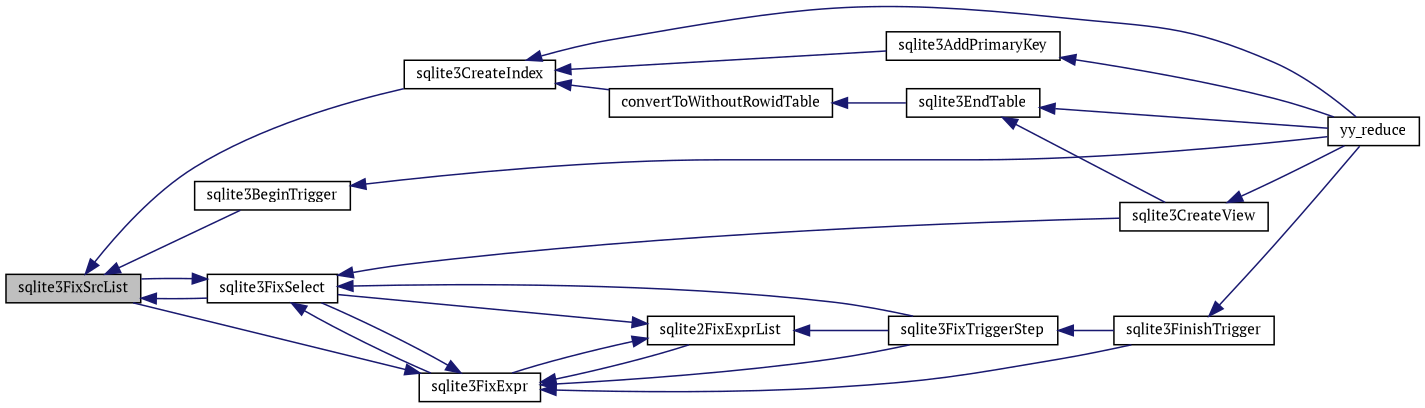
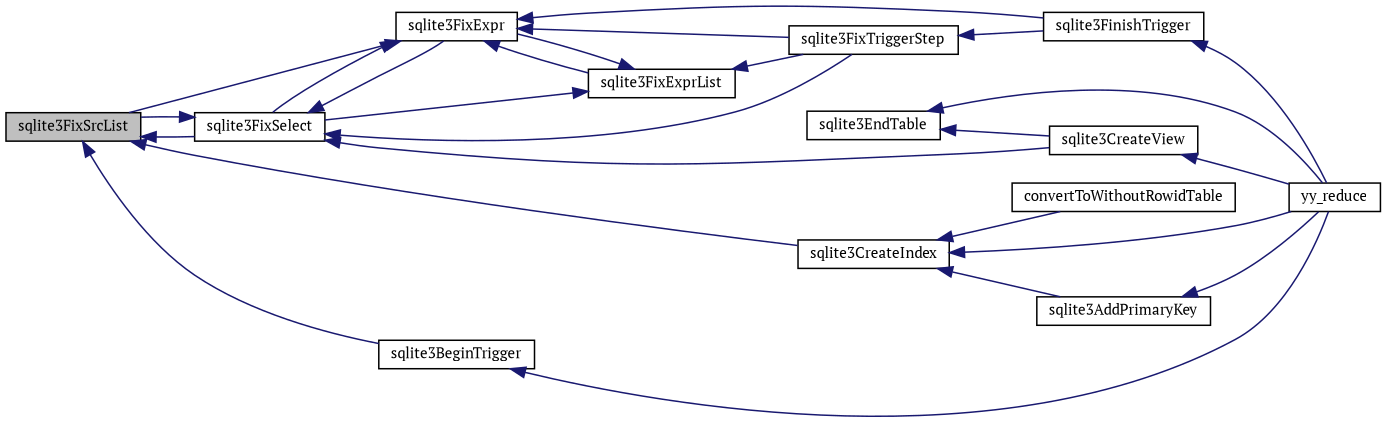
(877, 103) -> none
(721, 330) -> (662, 84)
